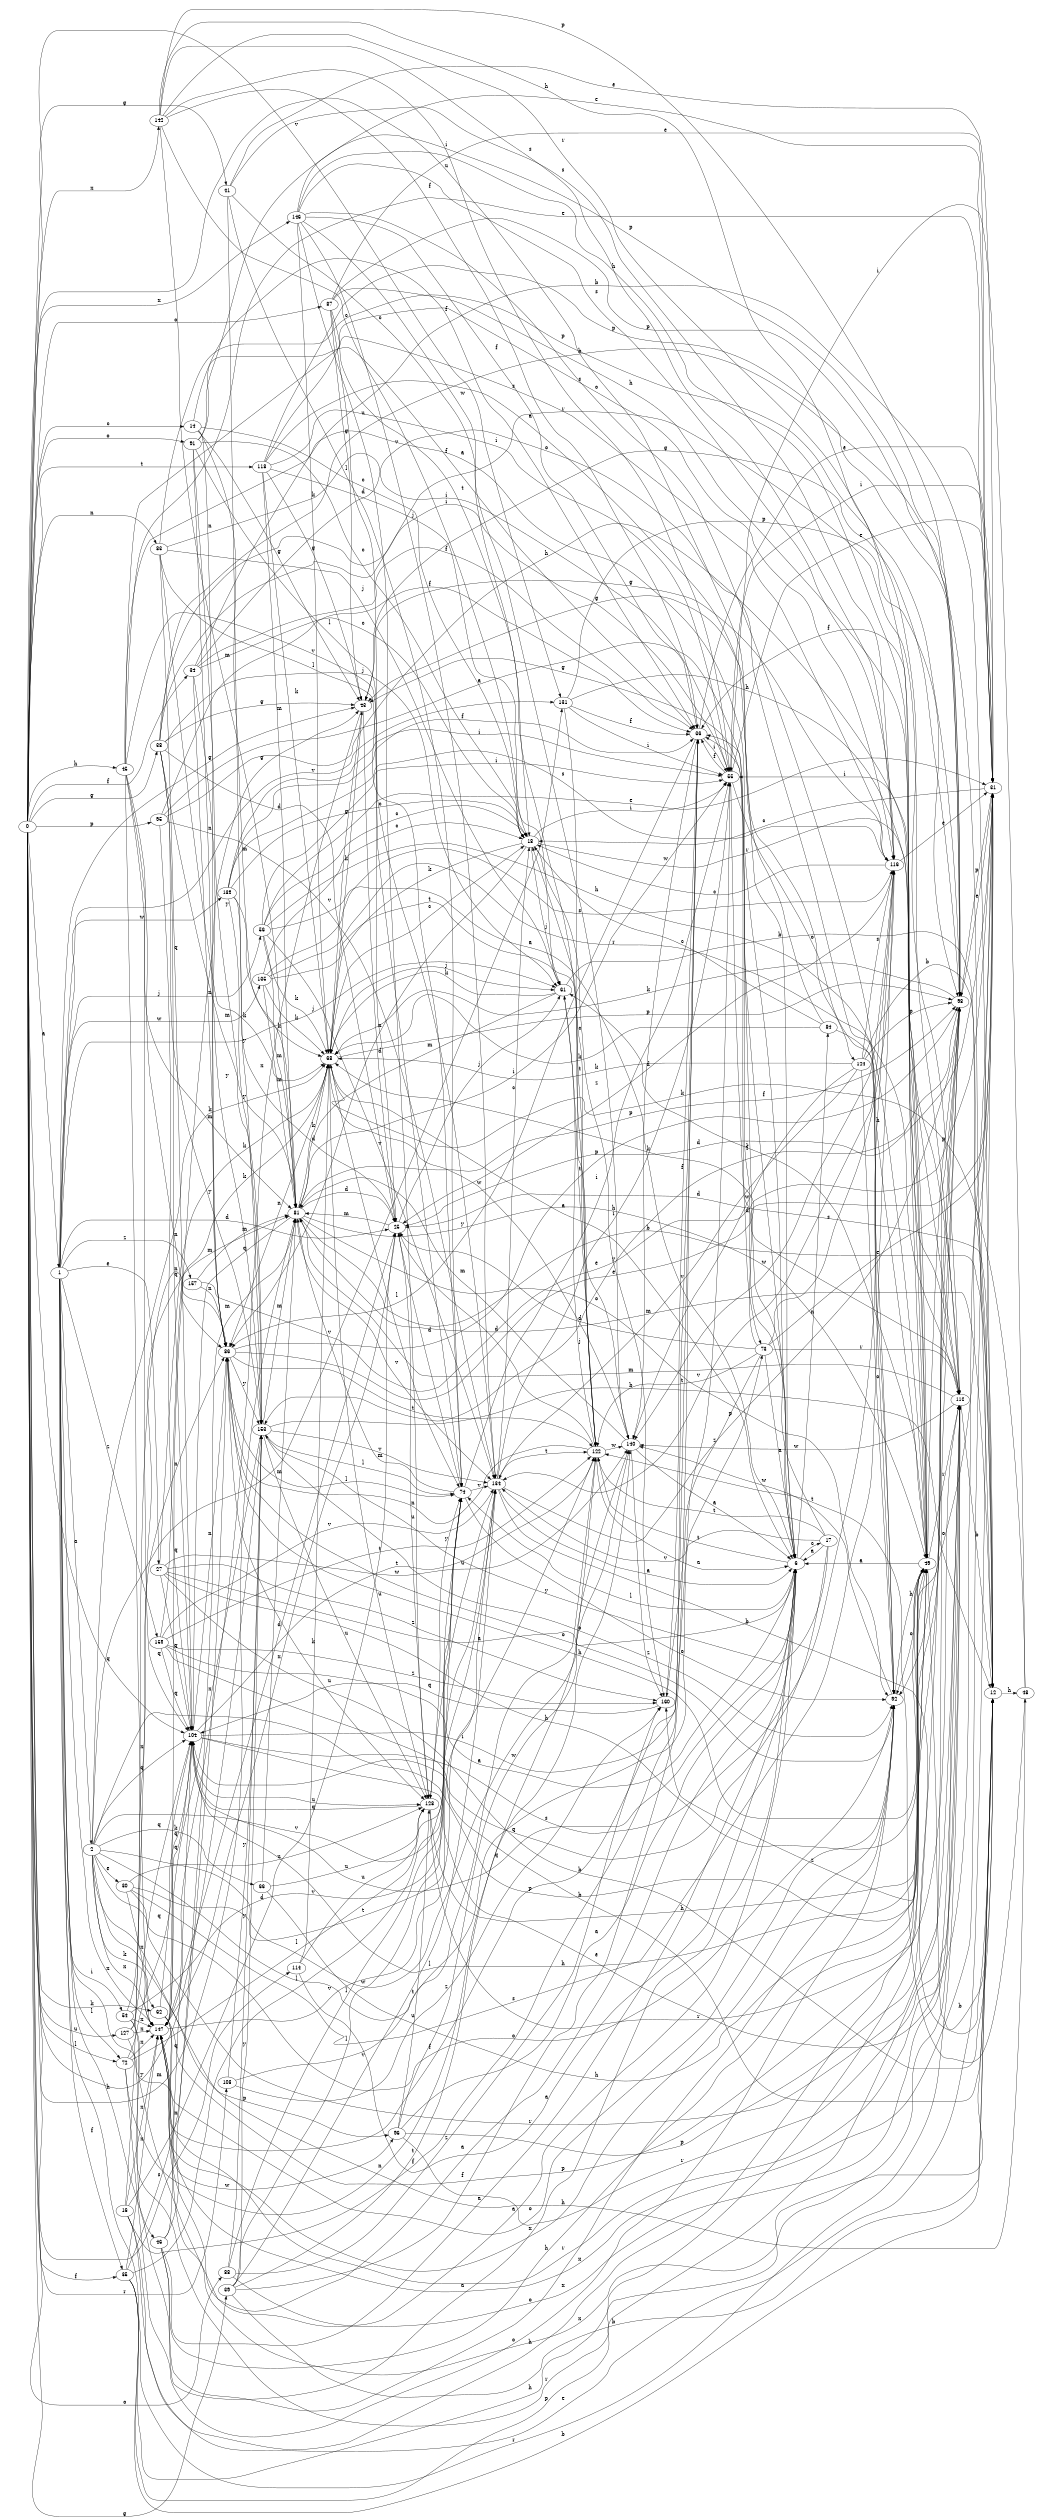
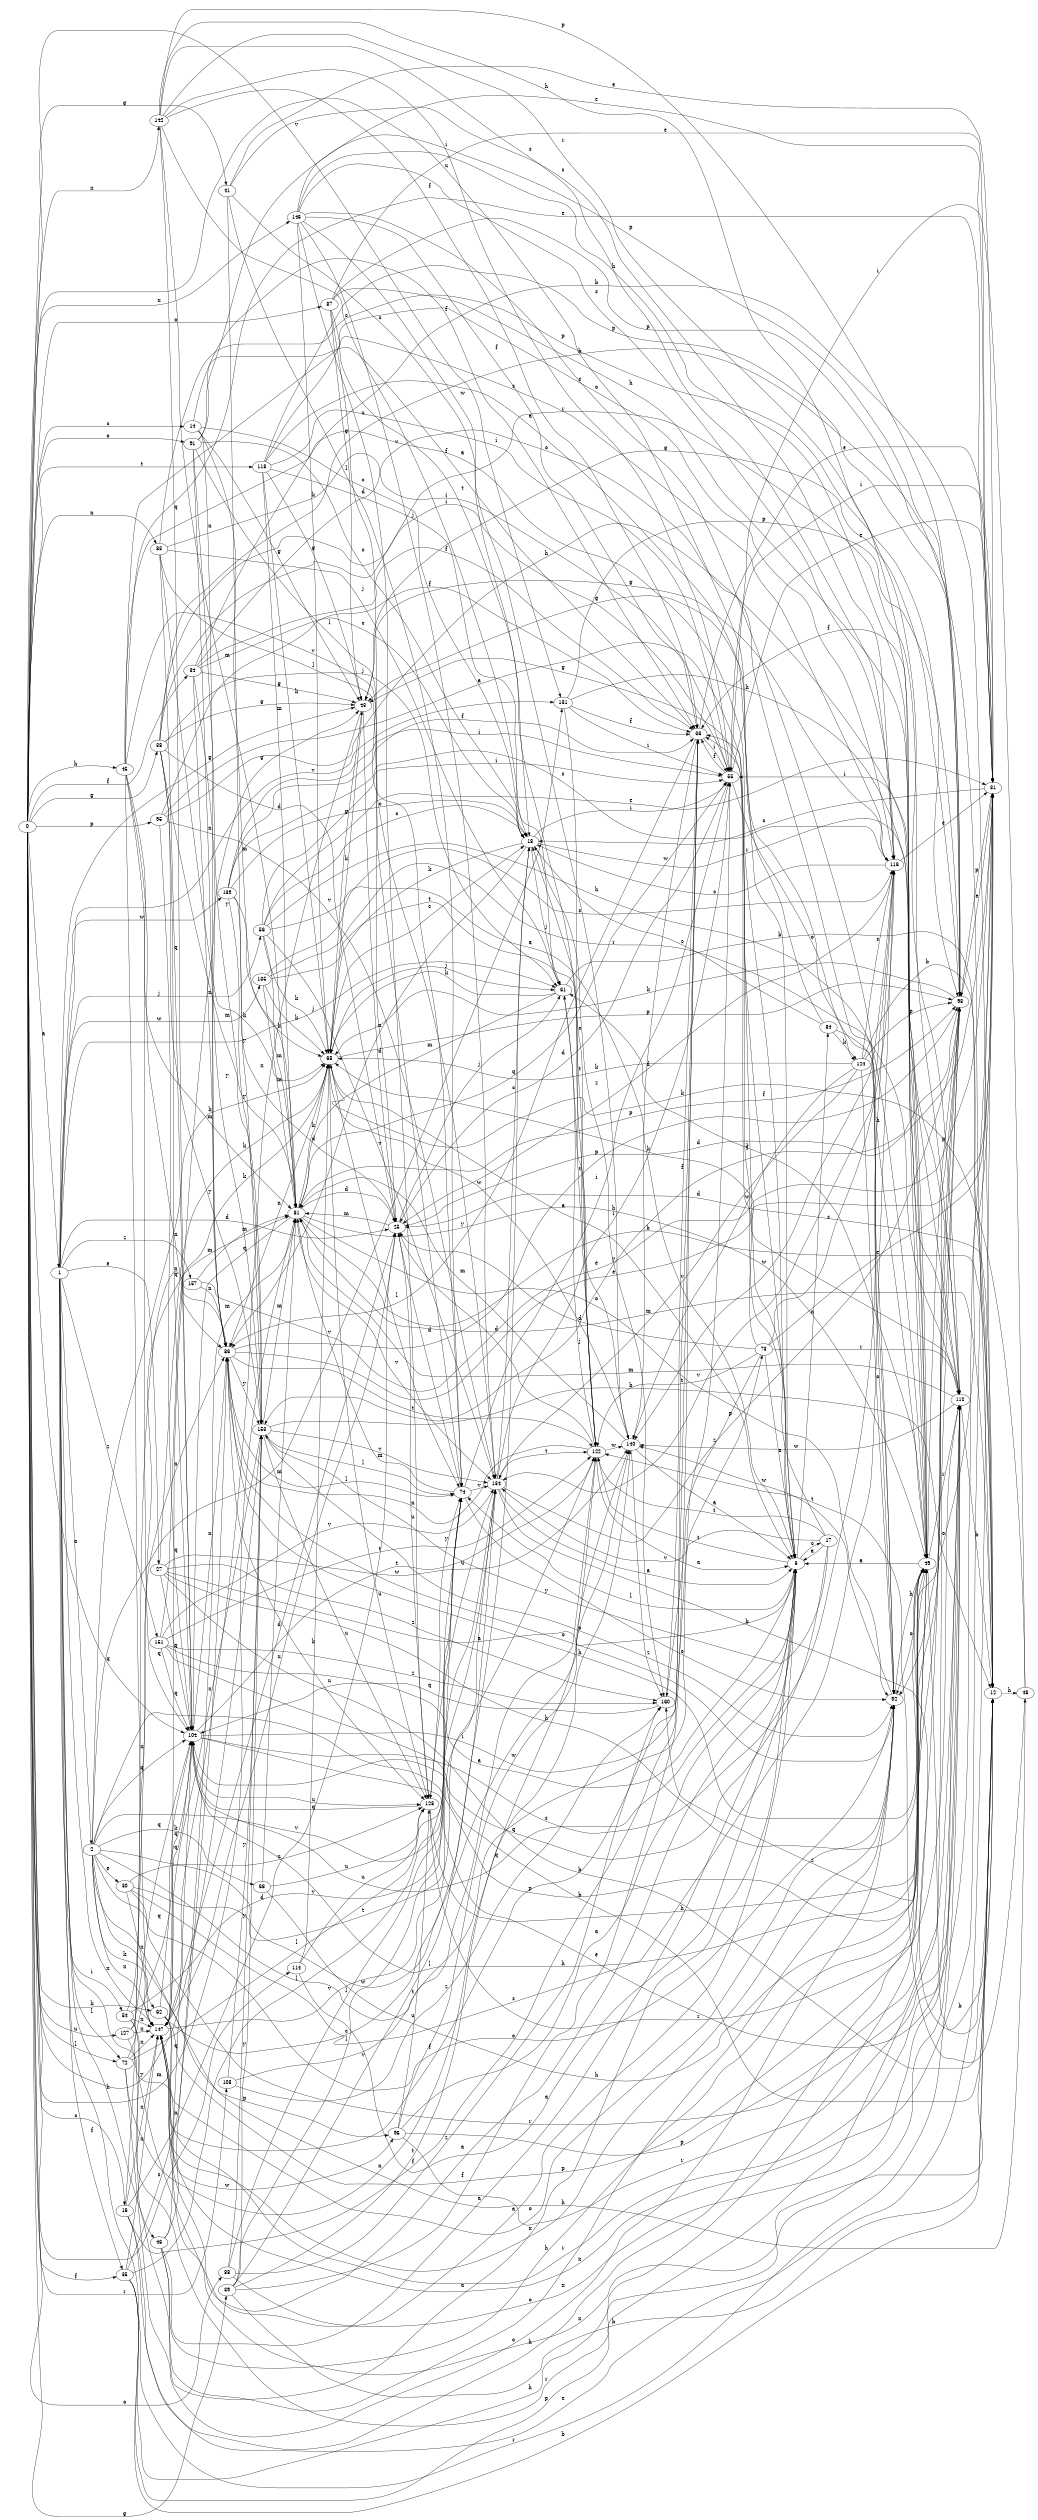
none -> (273, 685)
(362, 847) -> (500, 1561)
none -> (179, 927)
(737, 1049) -> (598, 1028)
(558, 1063) -> (844, 1045)
(514, 1072) -> (514, 1072)
none -> (32, 1542)
(159, 1643) -> (159, 1643)
